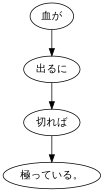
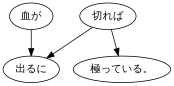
(52, 92) -> (73, 41)
